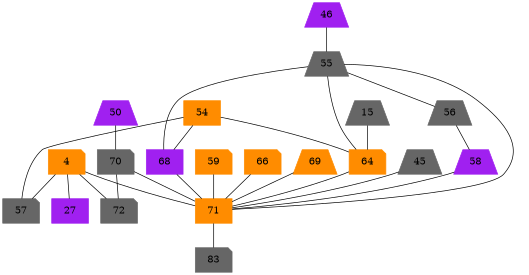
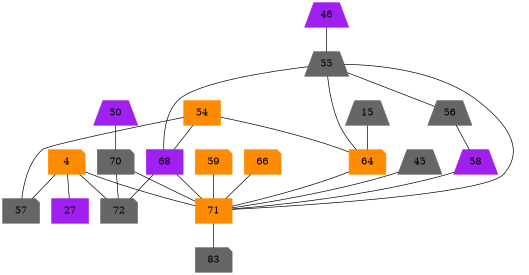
(315, 162) -> none
none -> (142, 187)
